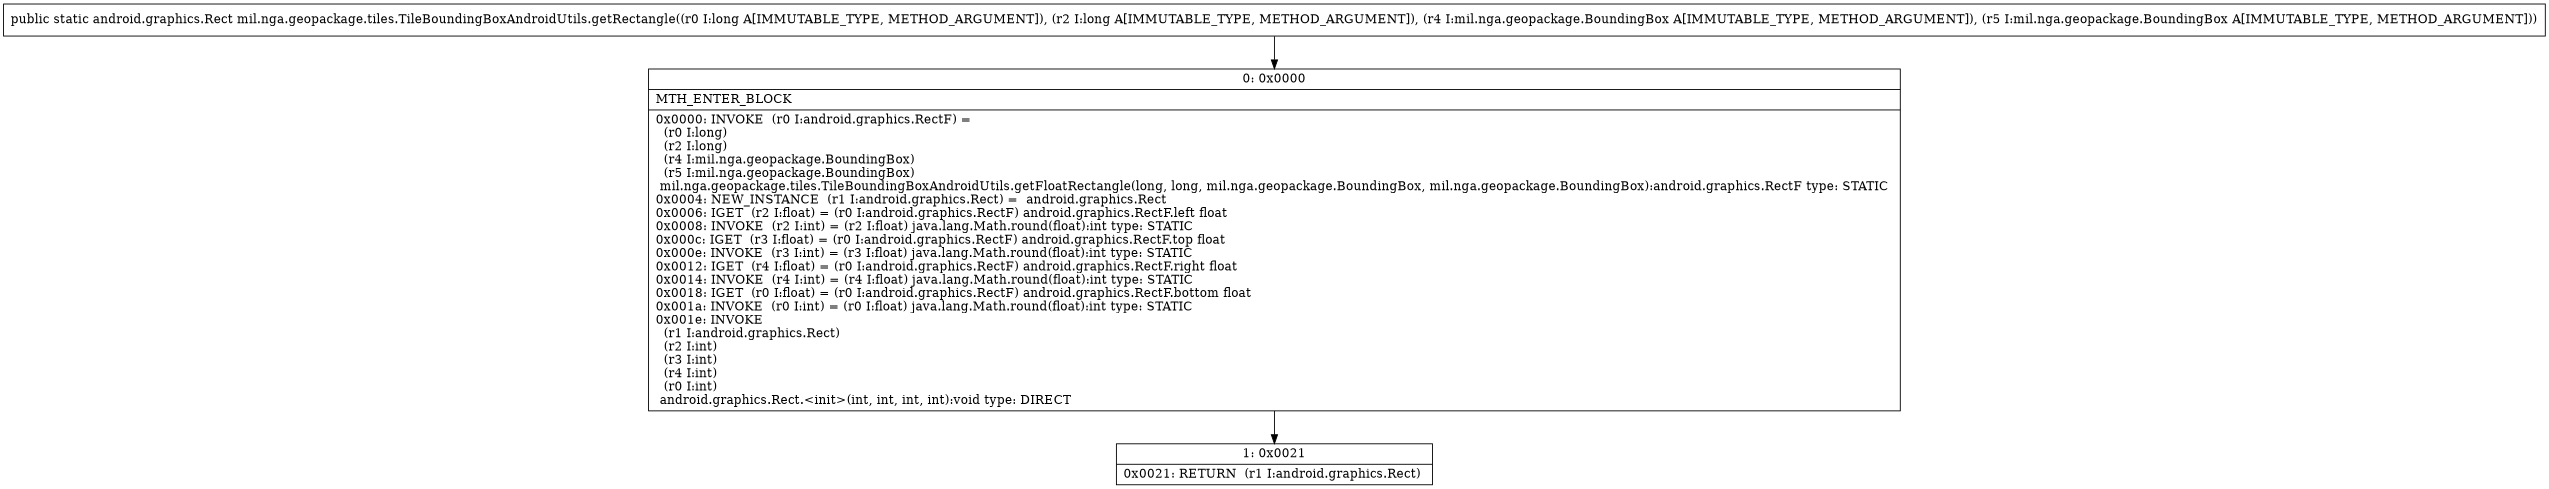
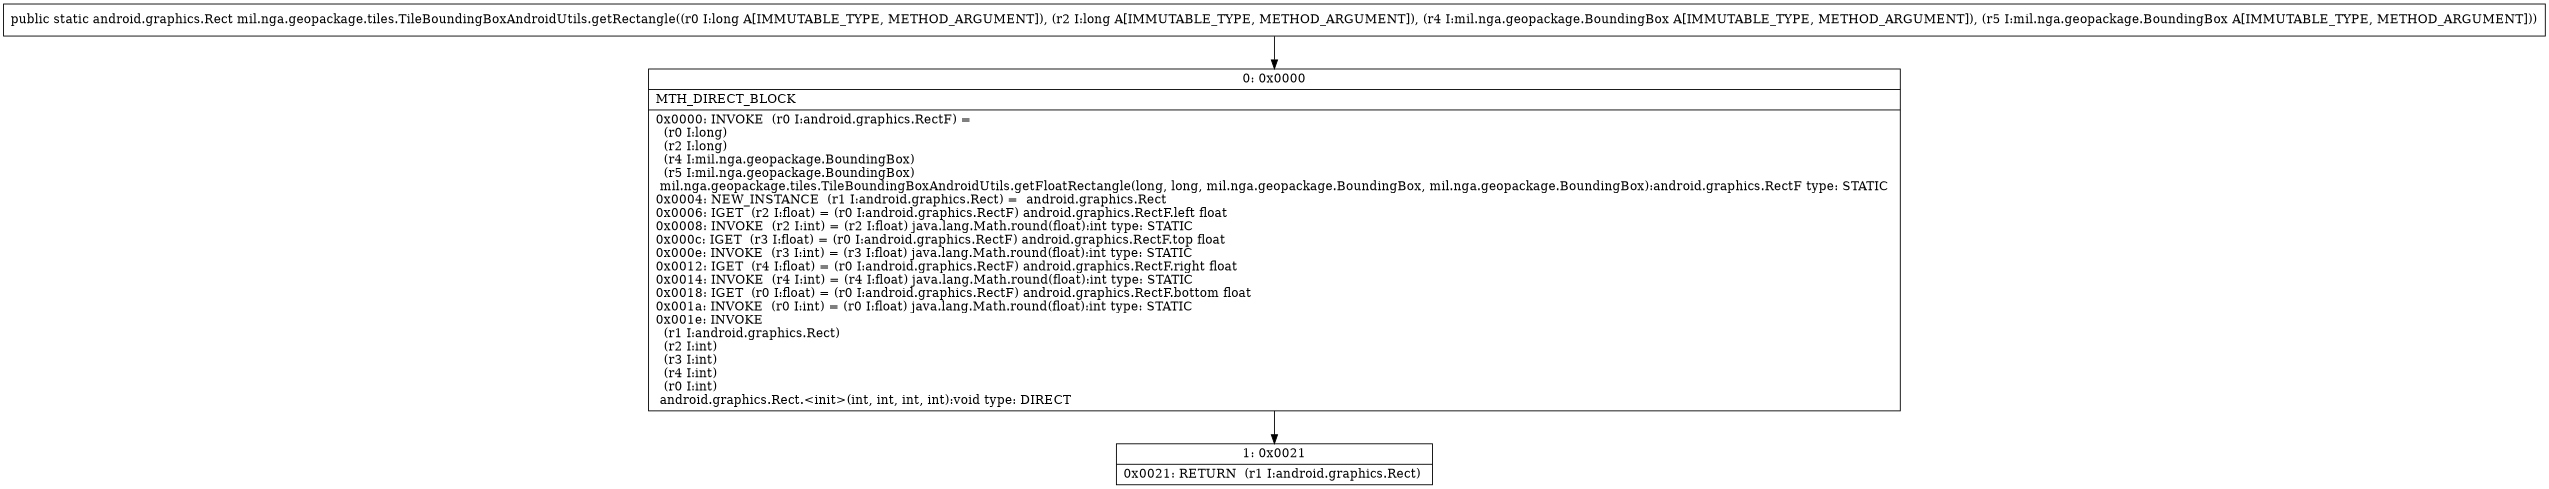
(724, 99) -> (726, 99)
